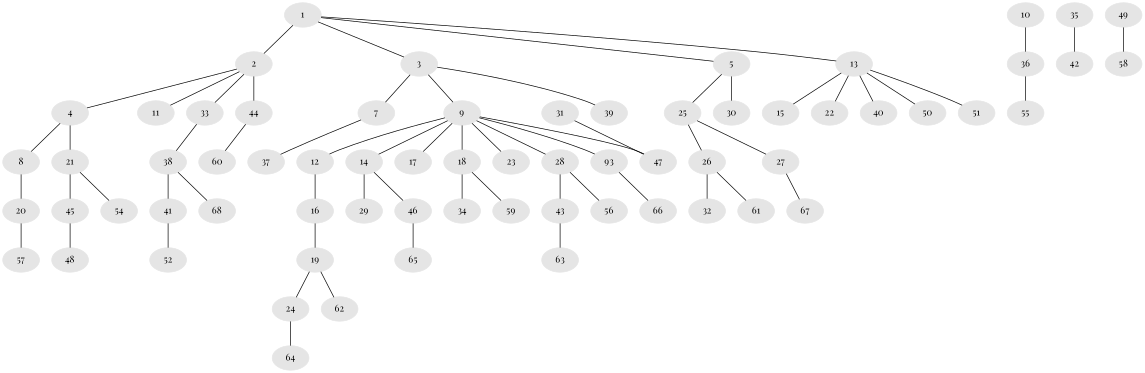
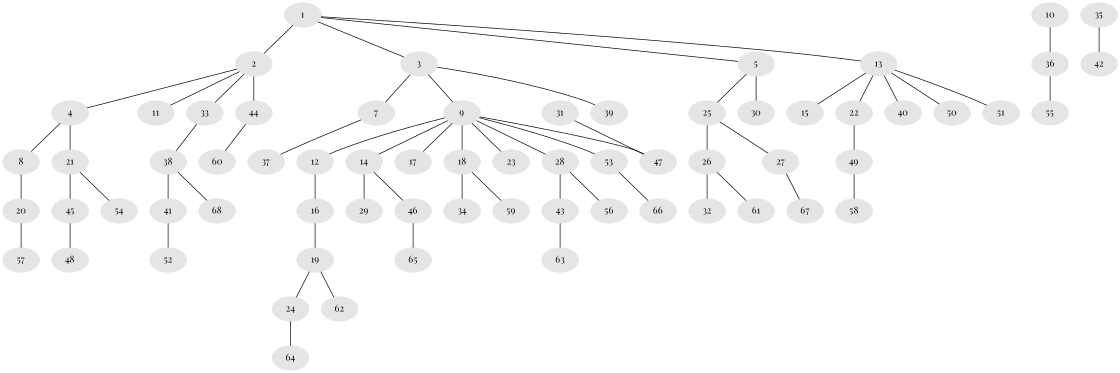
none -> (854, 138)
(609, 162) -> (609, 162)
